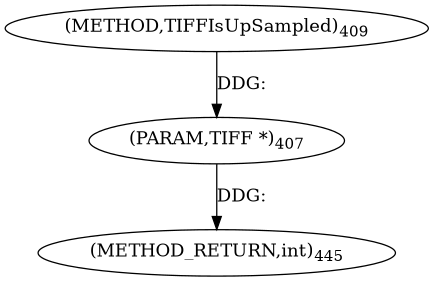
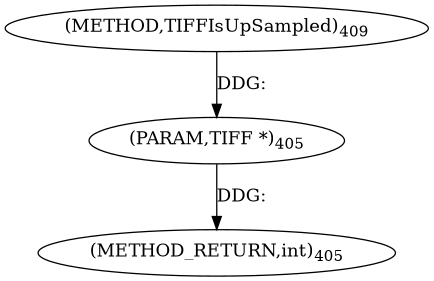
(290, 139) -> (290, 139)
(329, 251) -> (329, 251)
